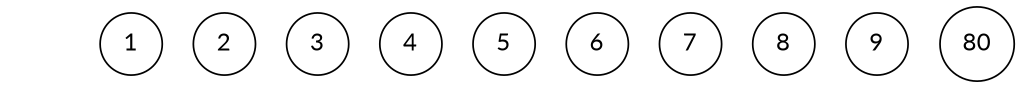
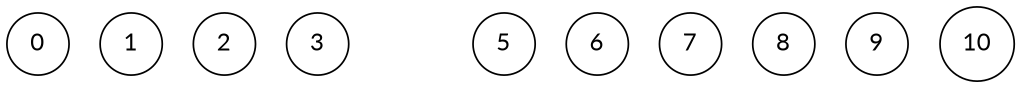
none -> (38, 44)
(411, 44) -> none
(977, 44) -> (977, 44)
